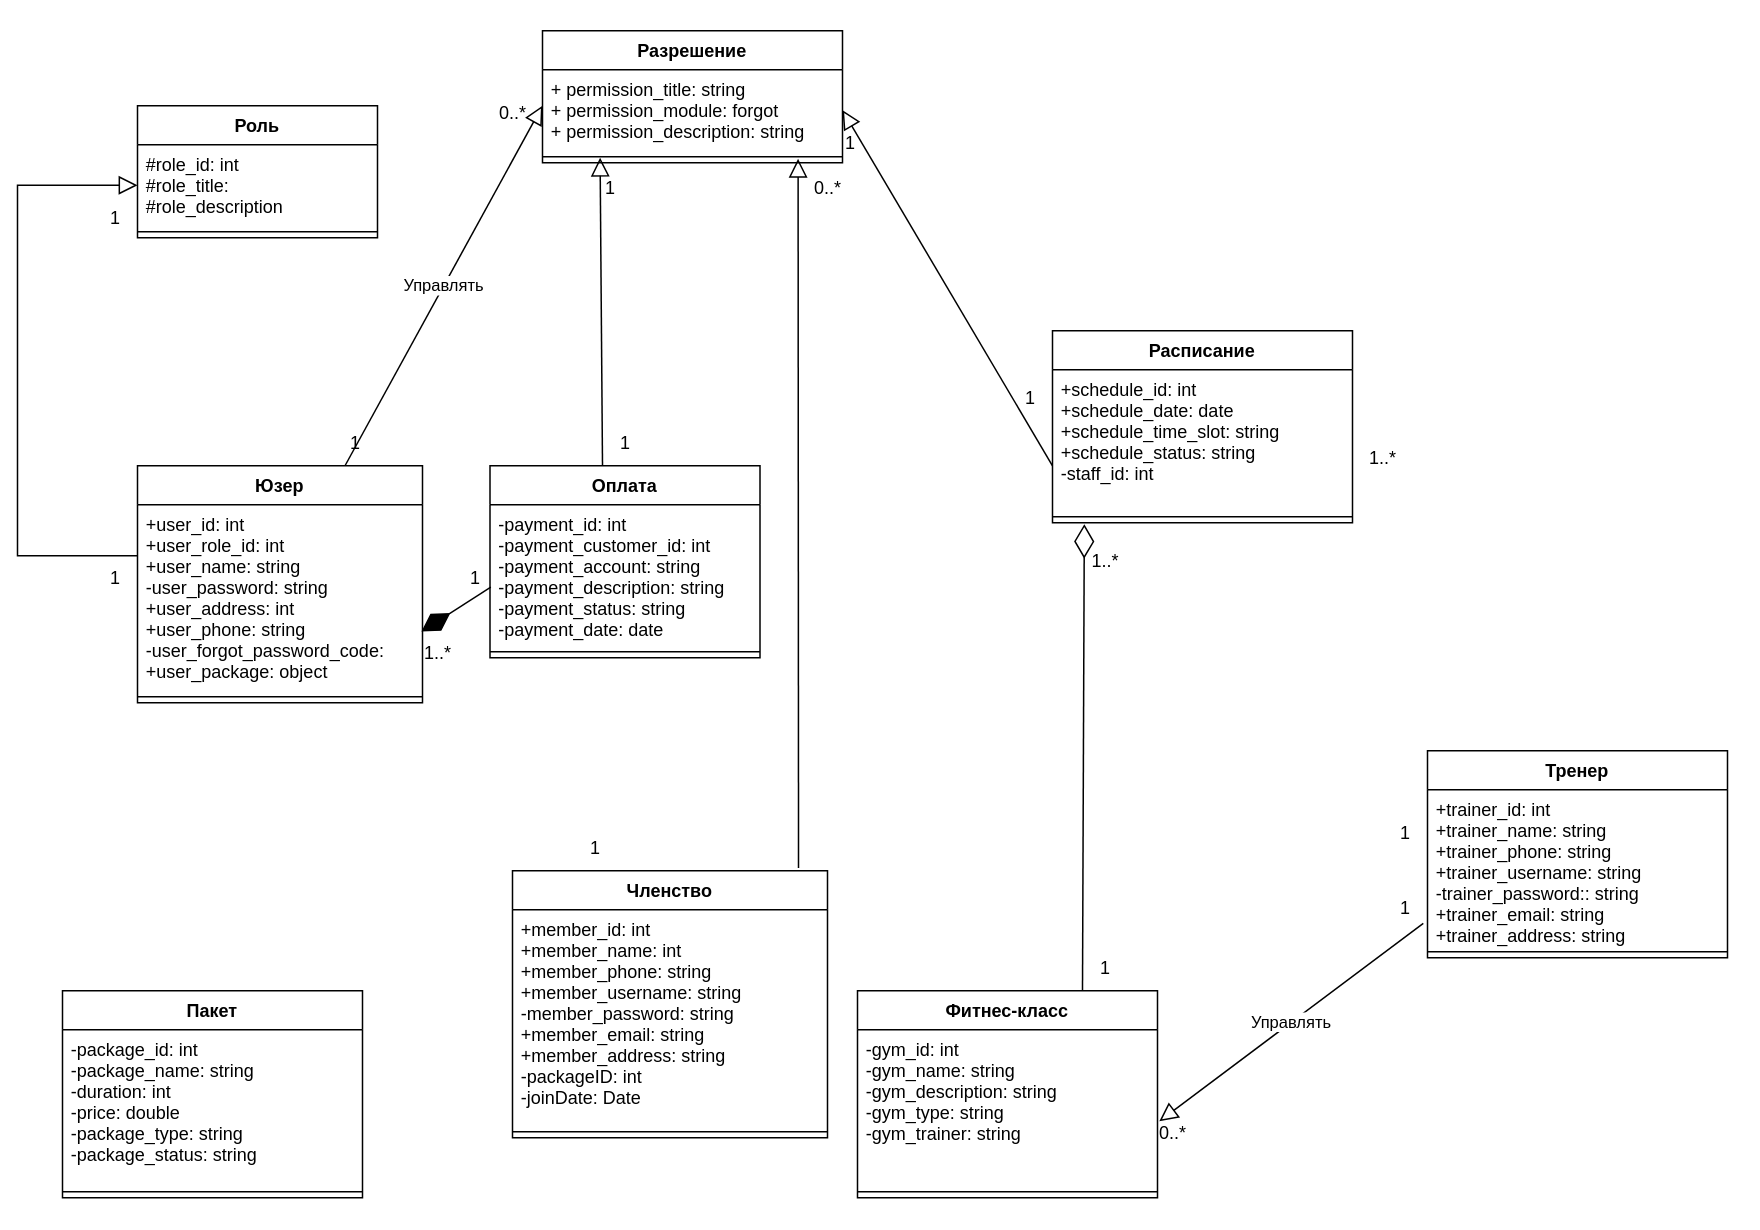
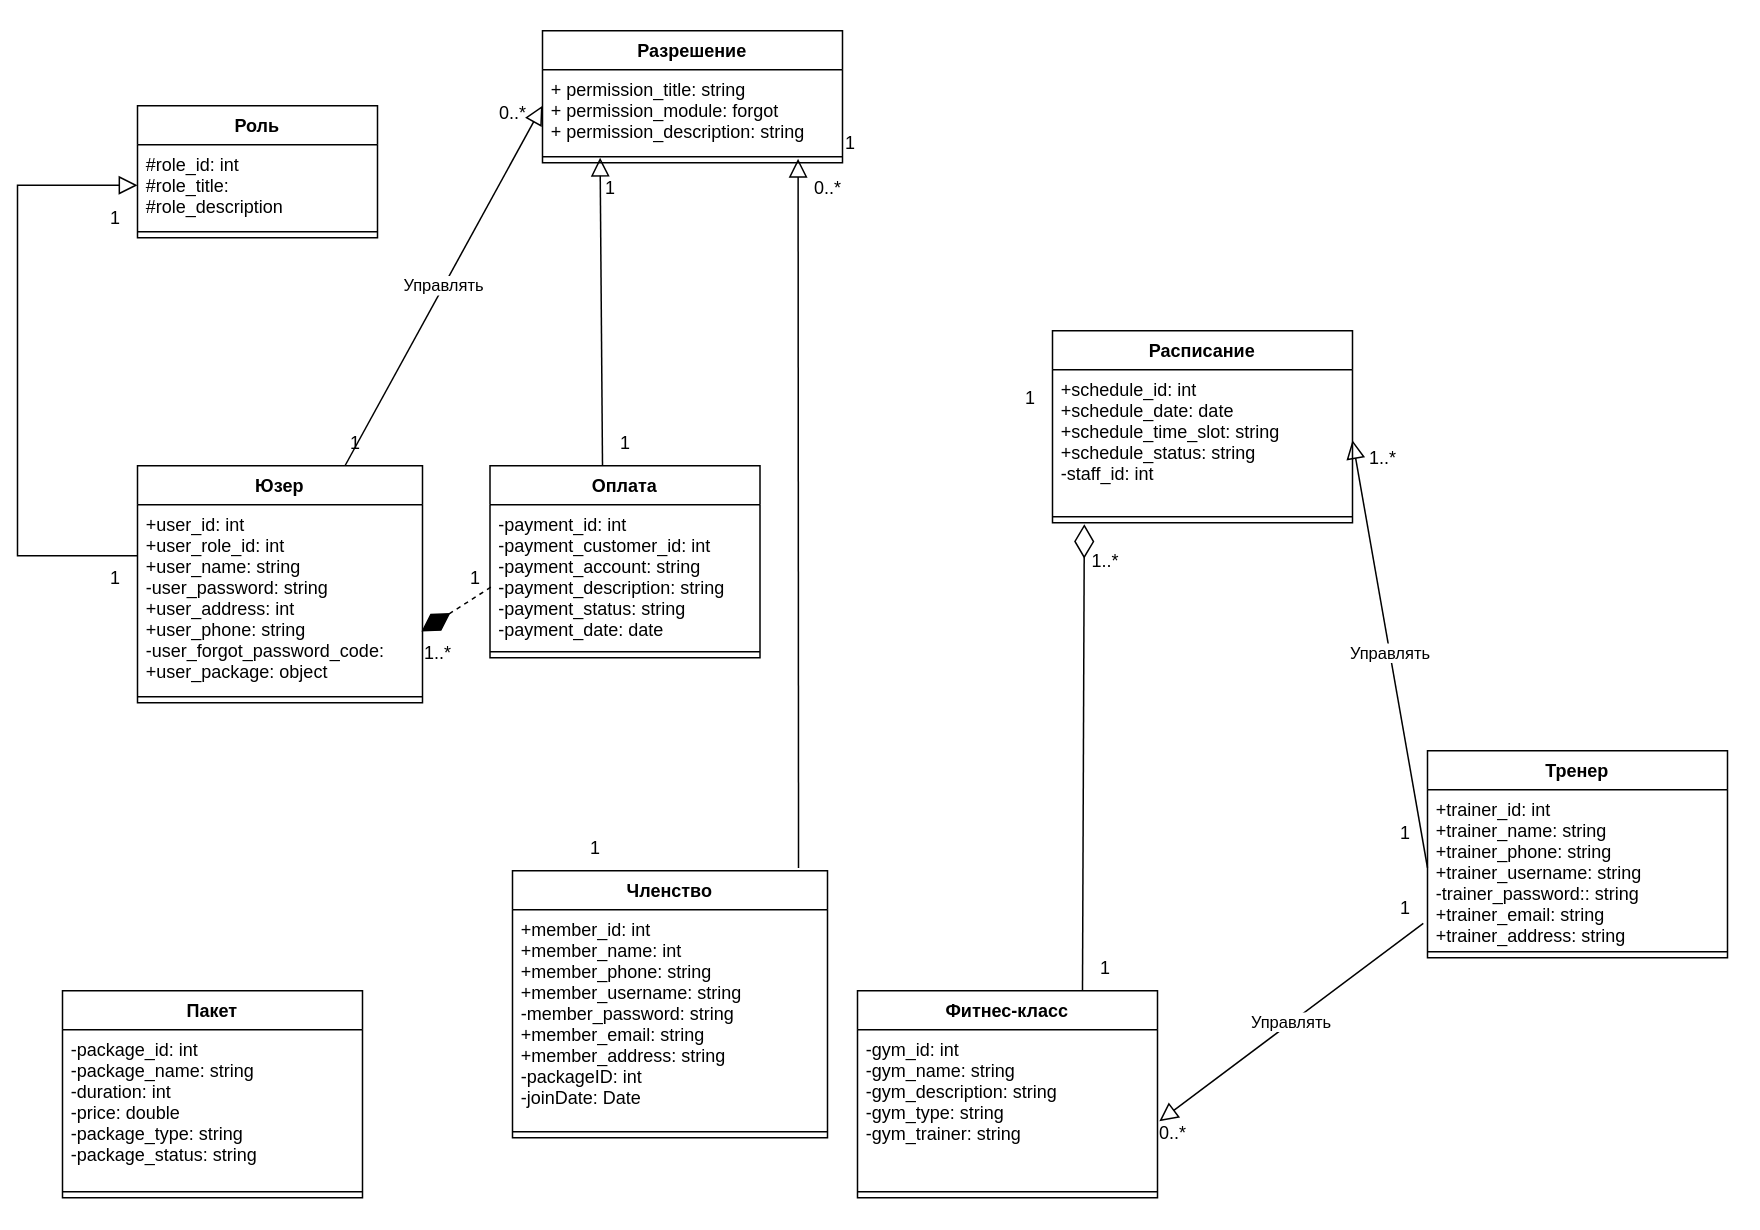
(951, 294) -> none
(469, 601) -> (469, 601)
none -> (1390, 658)
